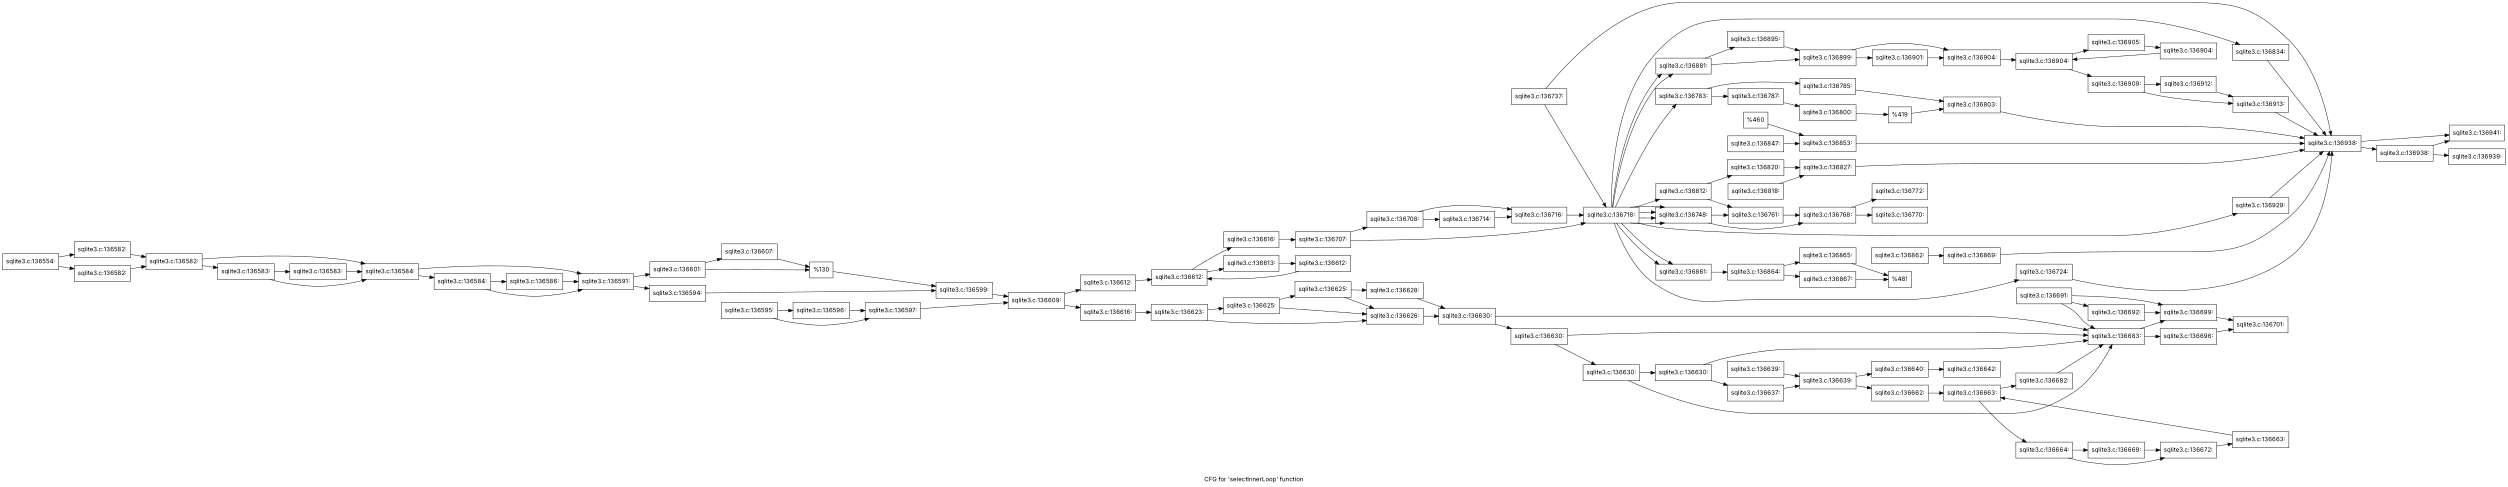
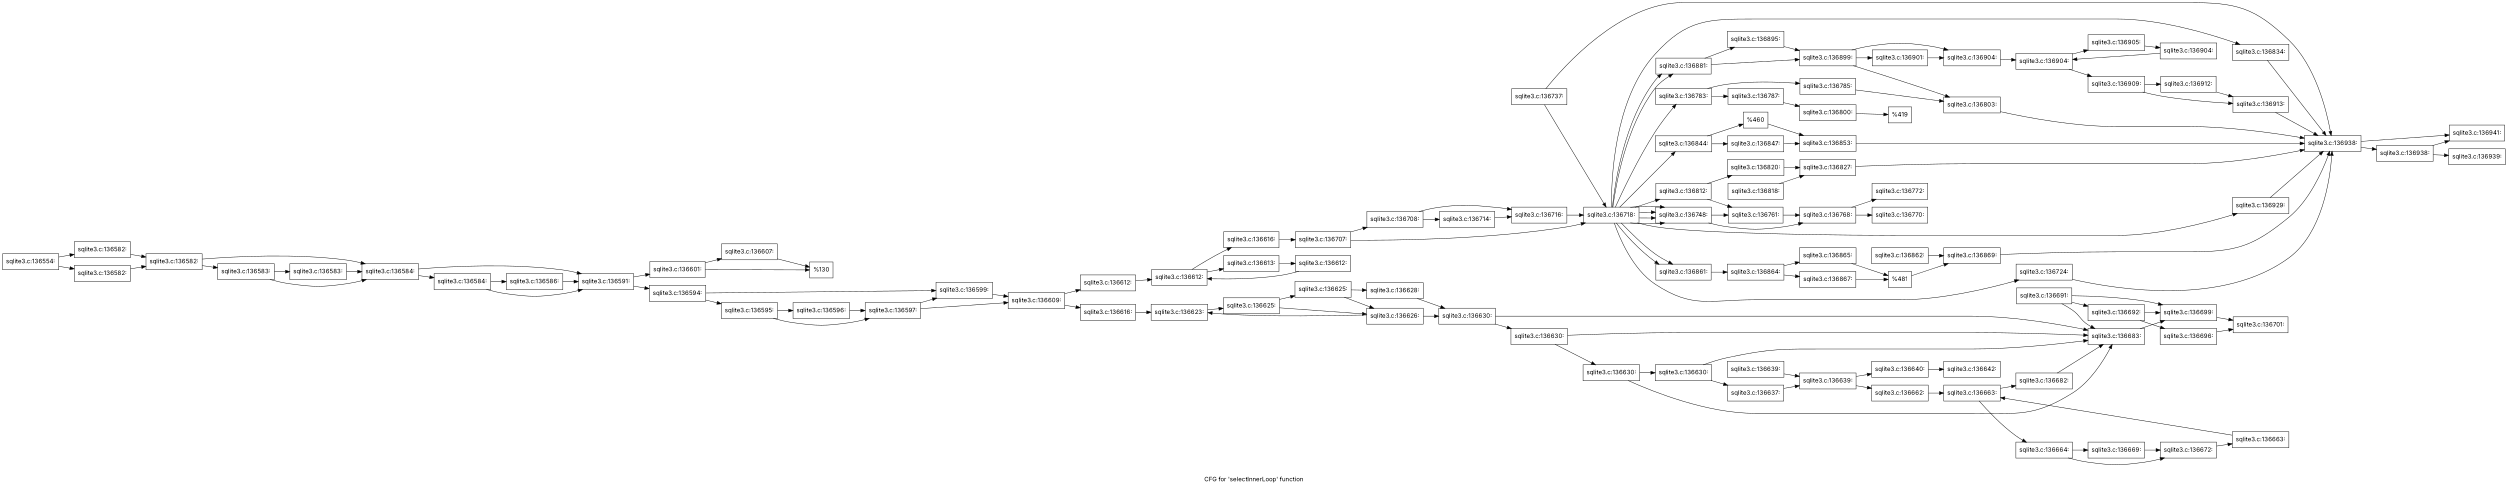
(1925, 111) -> (1899, 80)
none -> (1684, 144)
none -> (1928, 270)
(882, 279) -> (926, 301)
none -> (711, 301)
(1284, 323) -> (1289, 316)
(2150, 336) -> (2148, 323)
